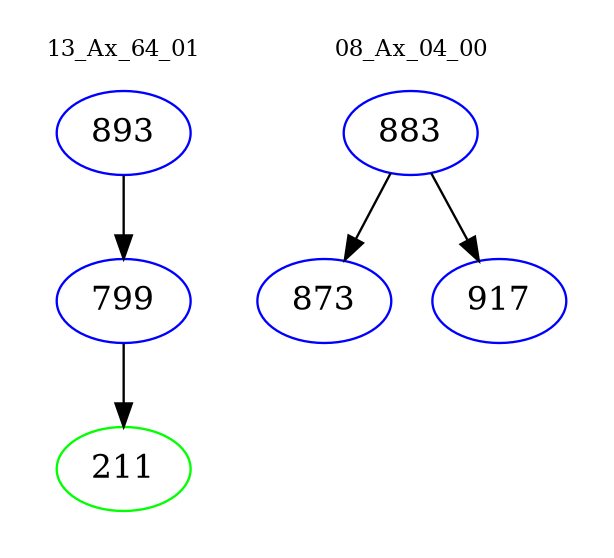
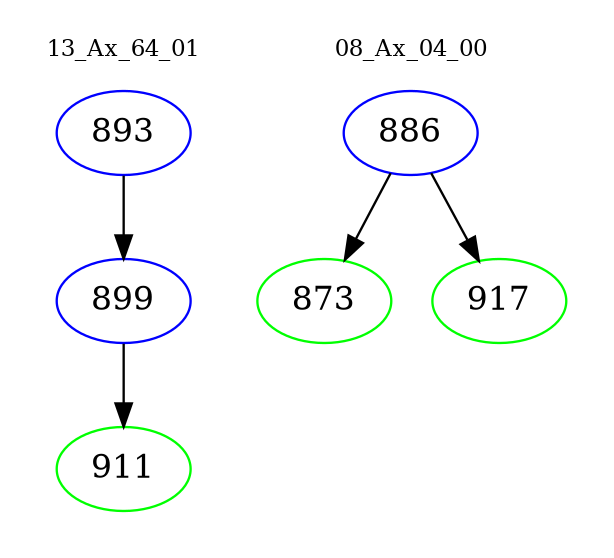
(411, 133) -> (411, 133)
(124, 301) -> (124, 301)
(324, 301) -> (324, 301)
(499, 301) -> (499, 301)
(124, 469) -> (124, 469)
